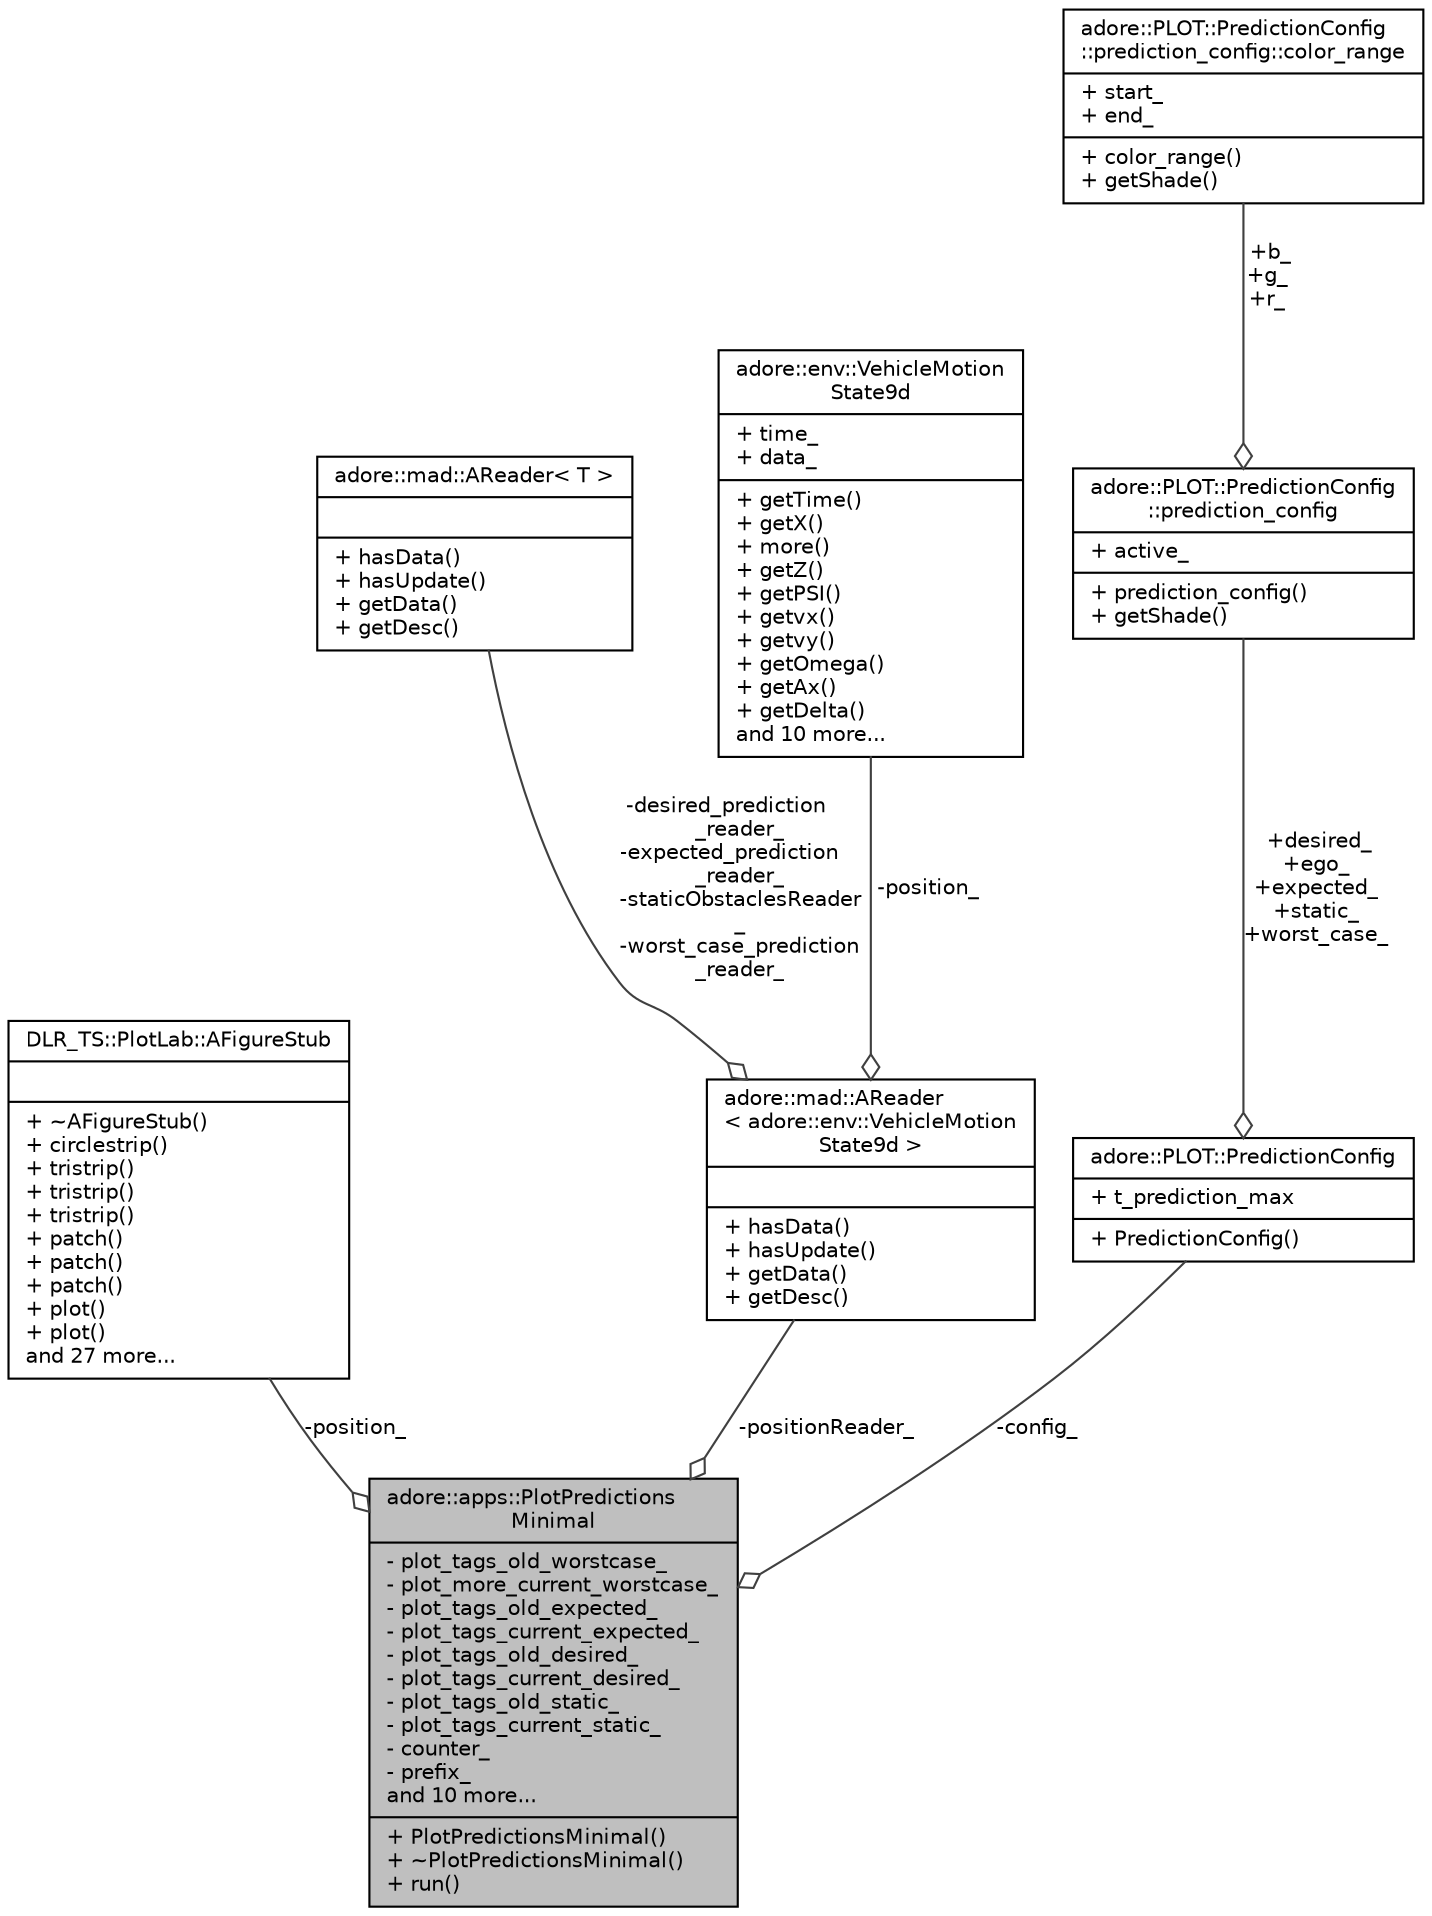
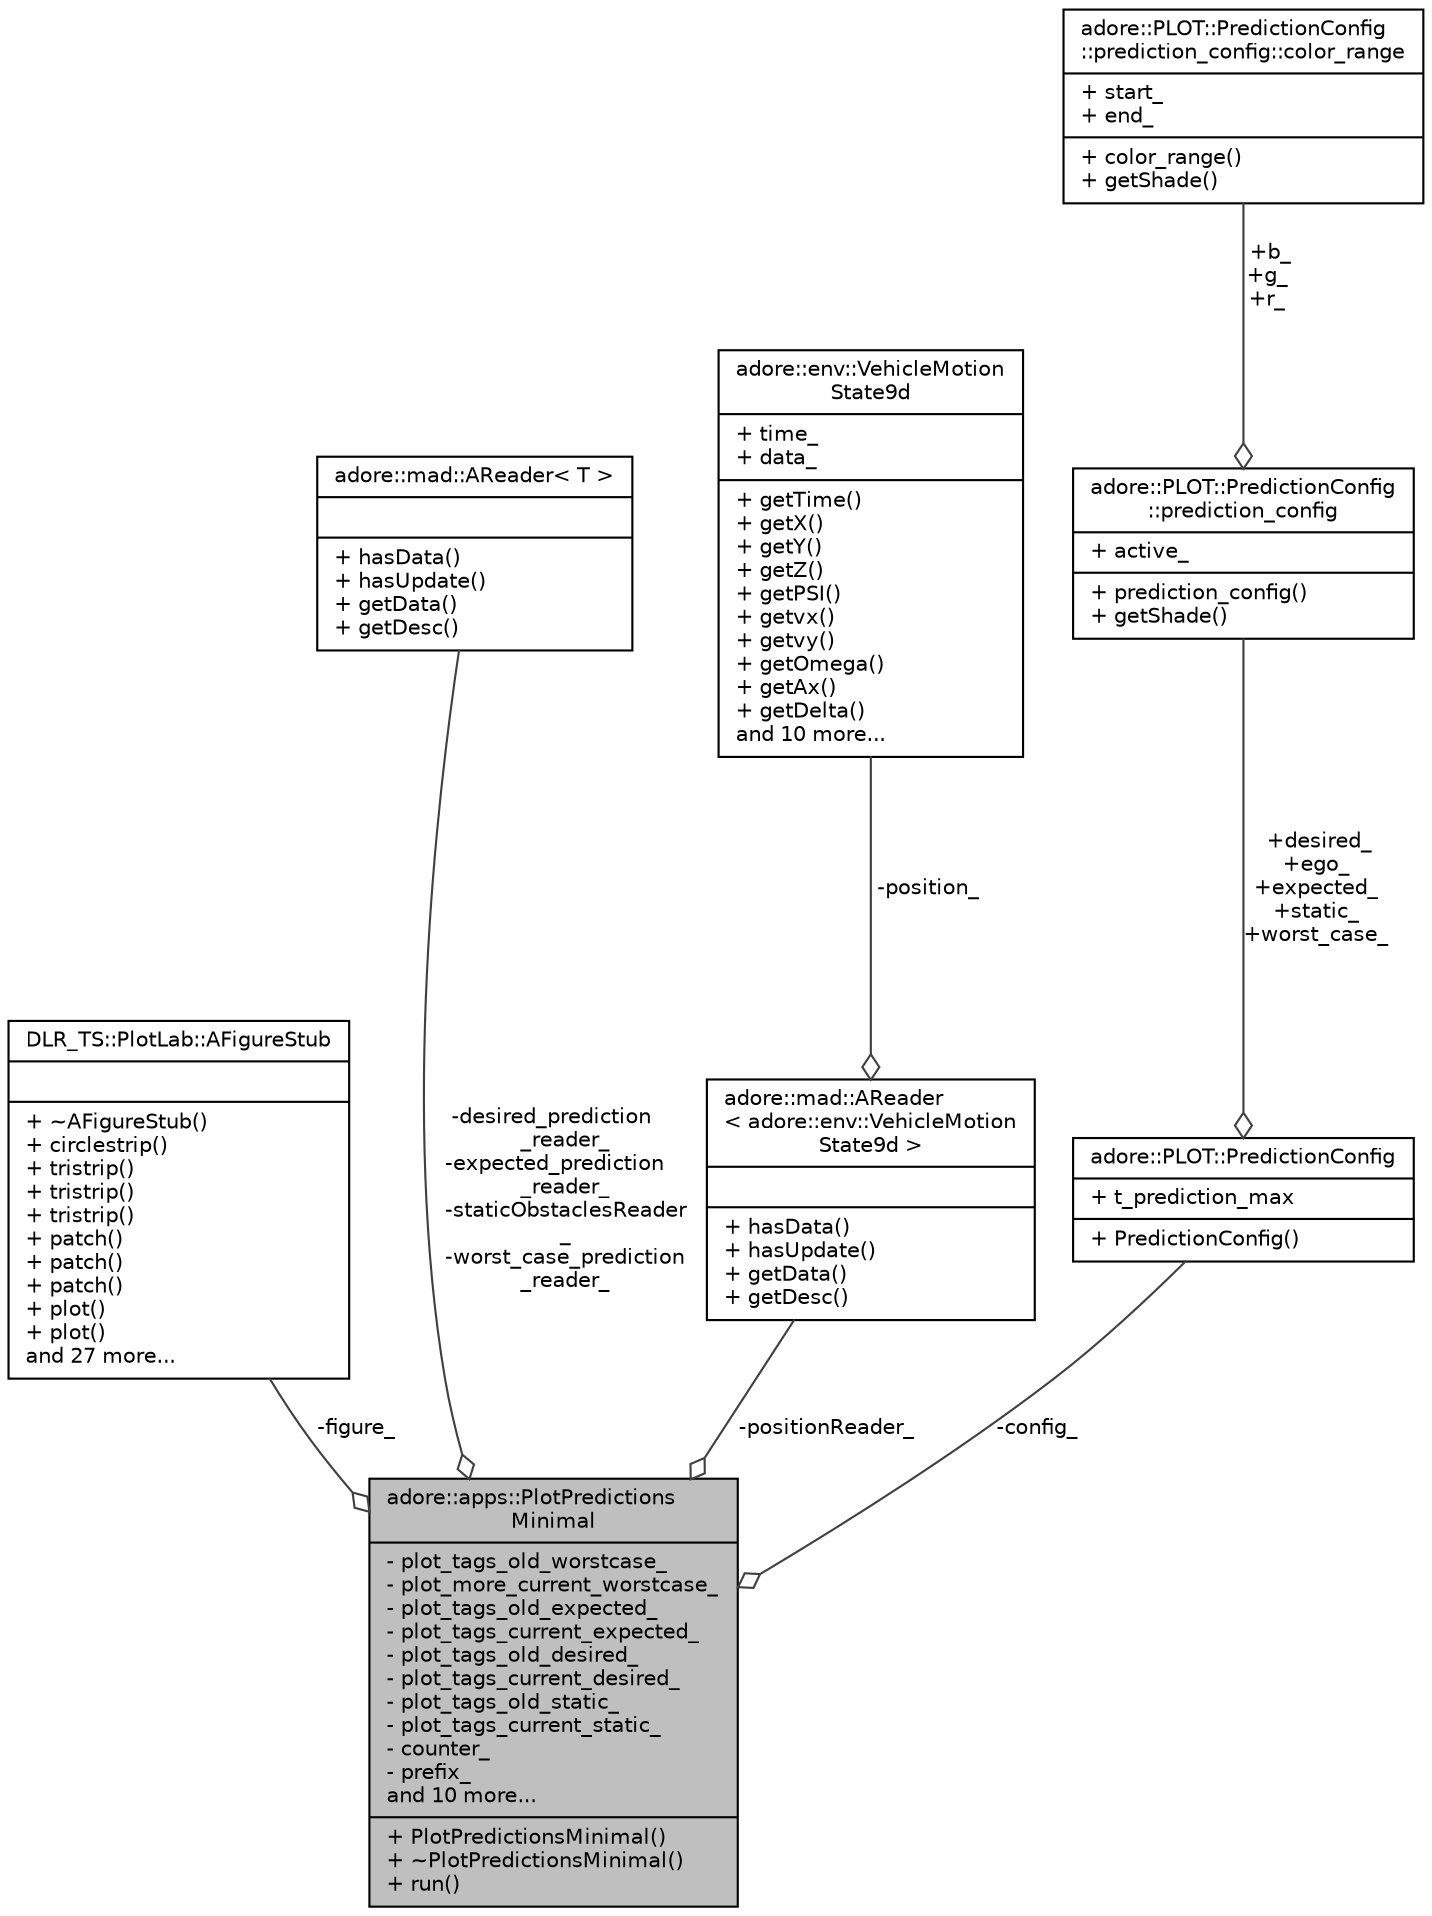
(784, 547) -> (779, 547)
(562, 886) -> (425, 1053)
(353, 1429) -> (353, 1429)
